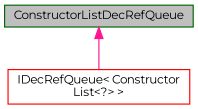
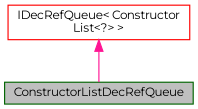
(99, 54) -> (99, 67)
